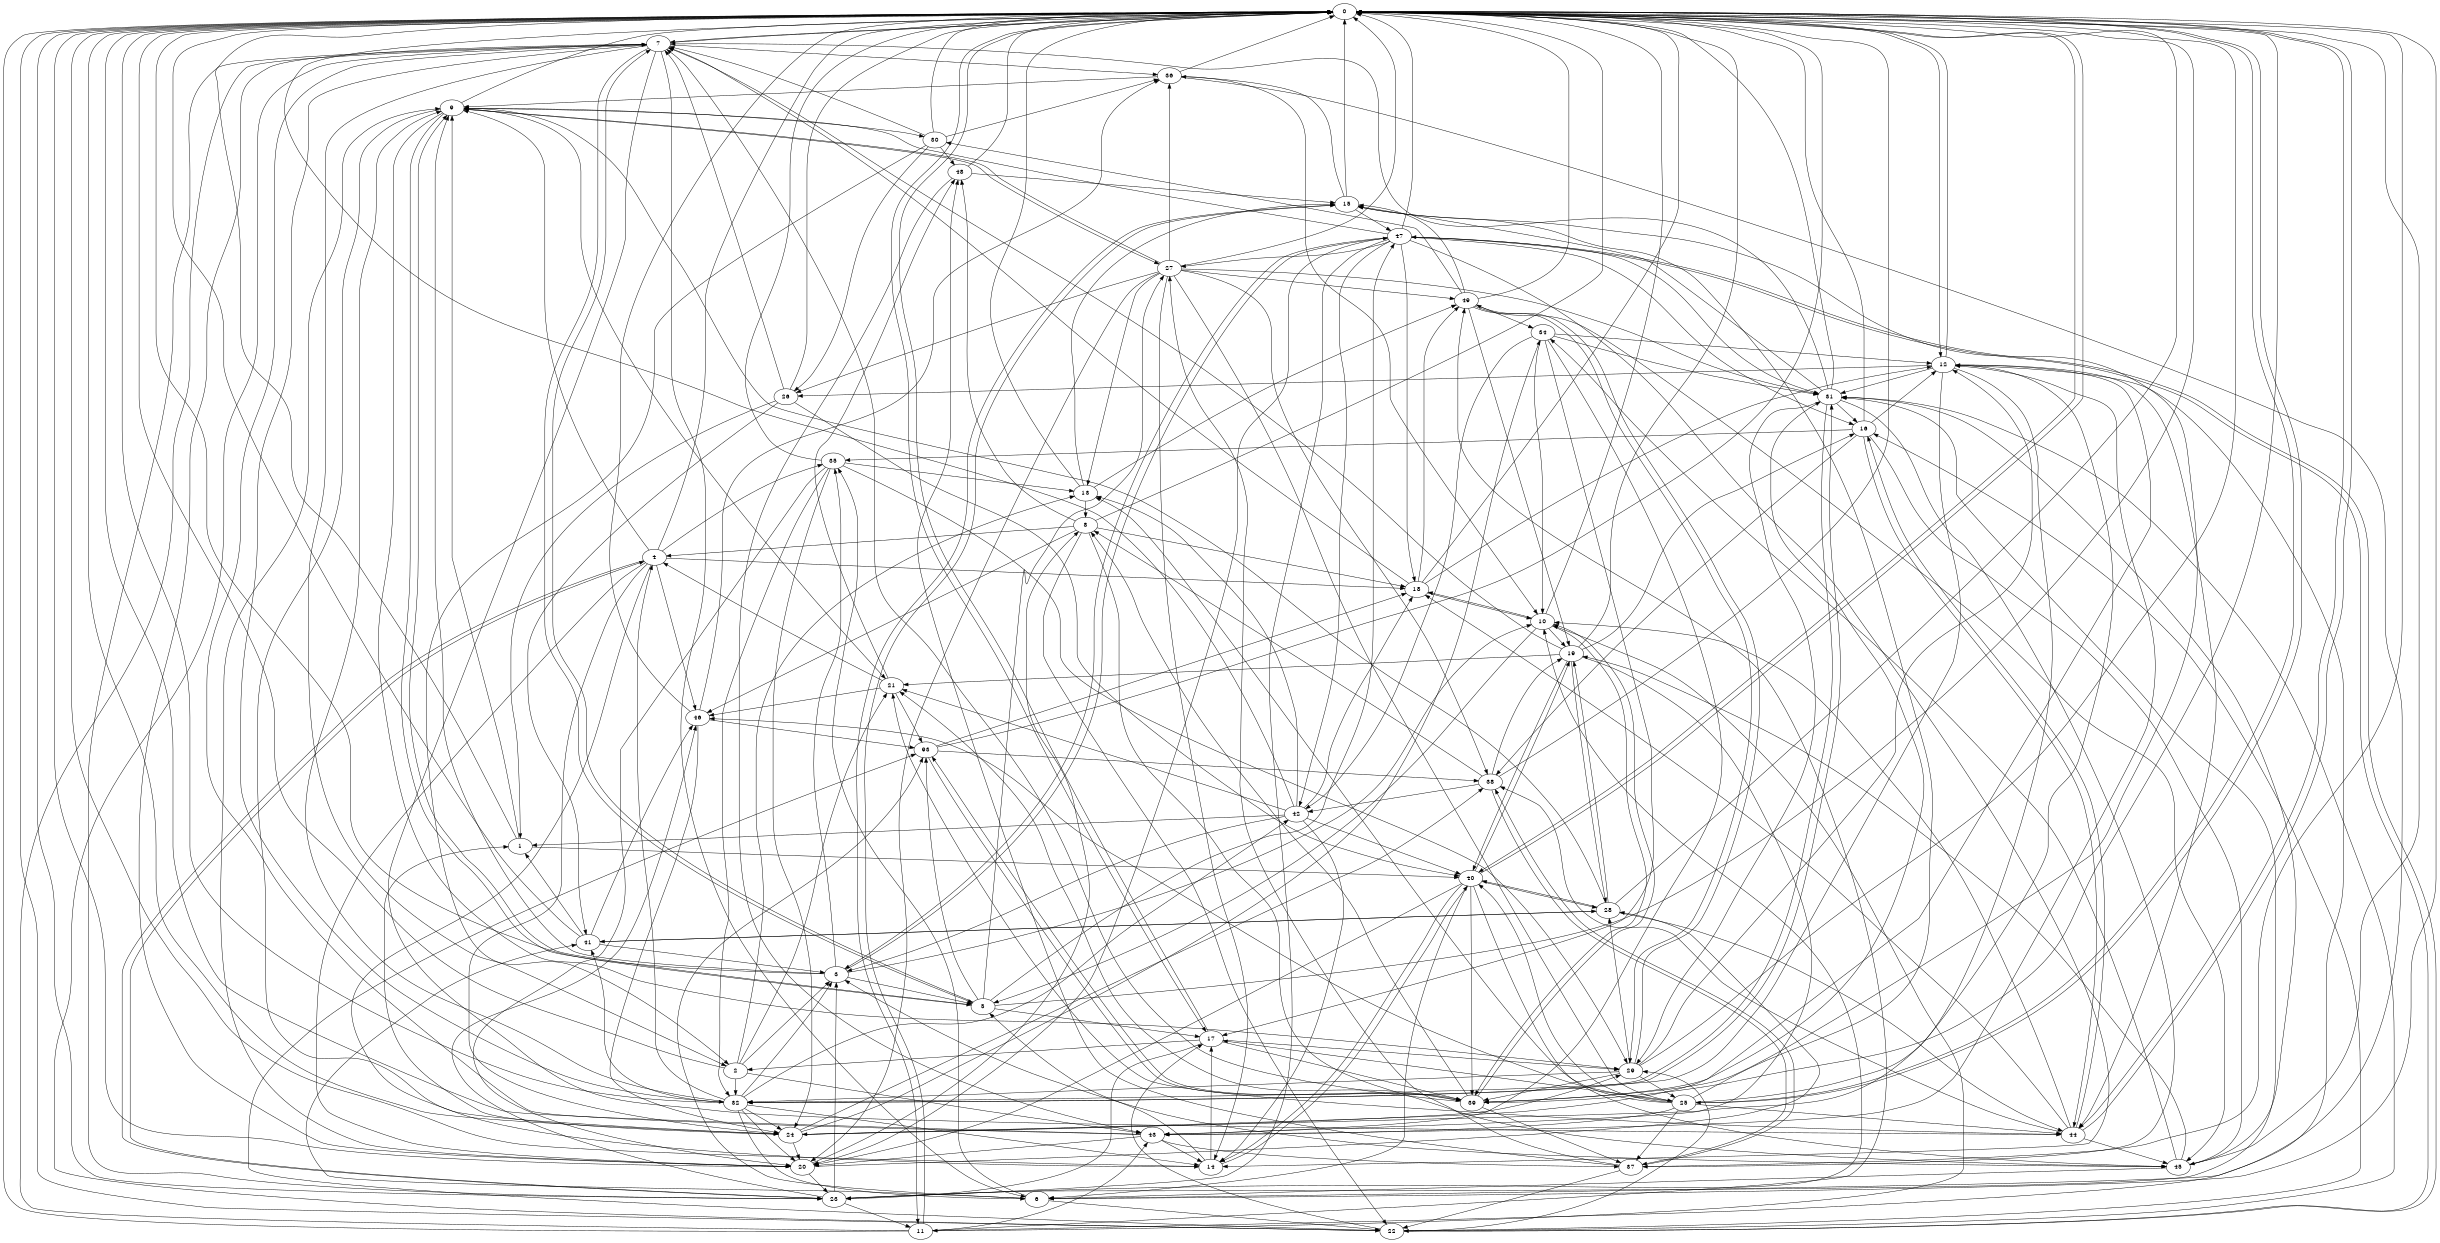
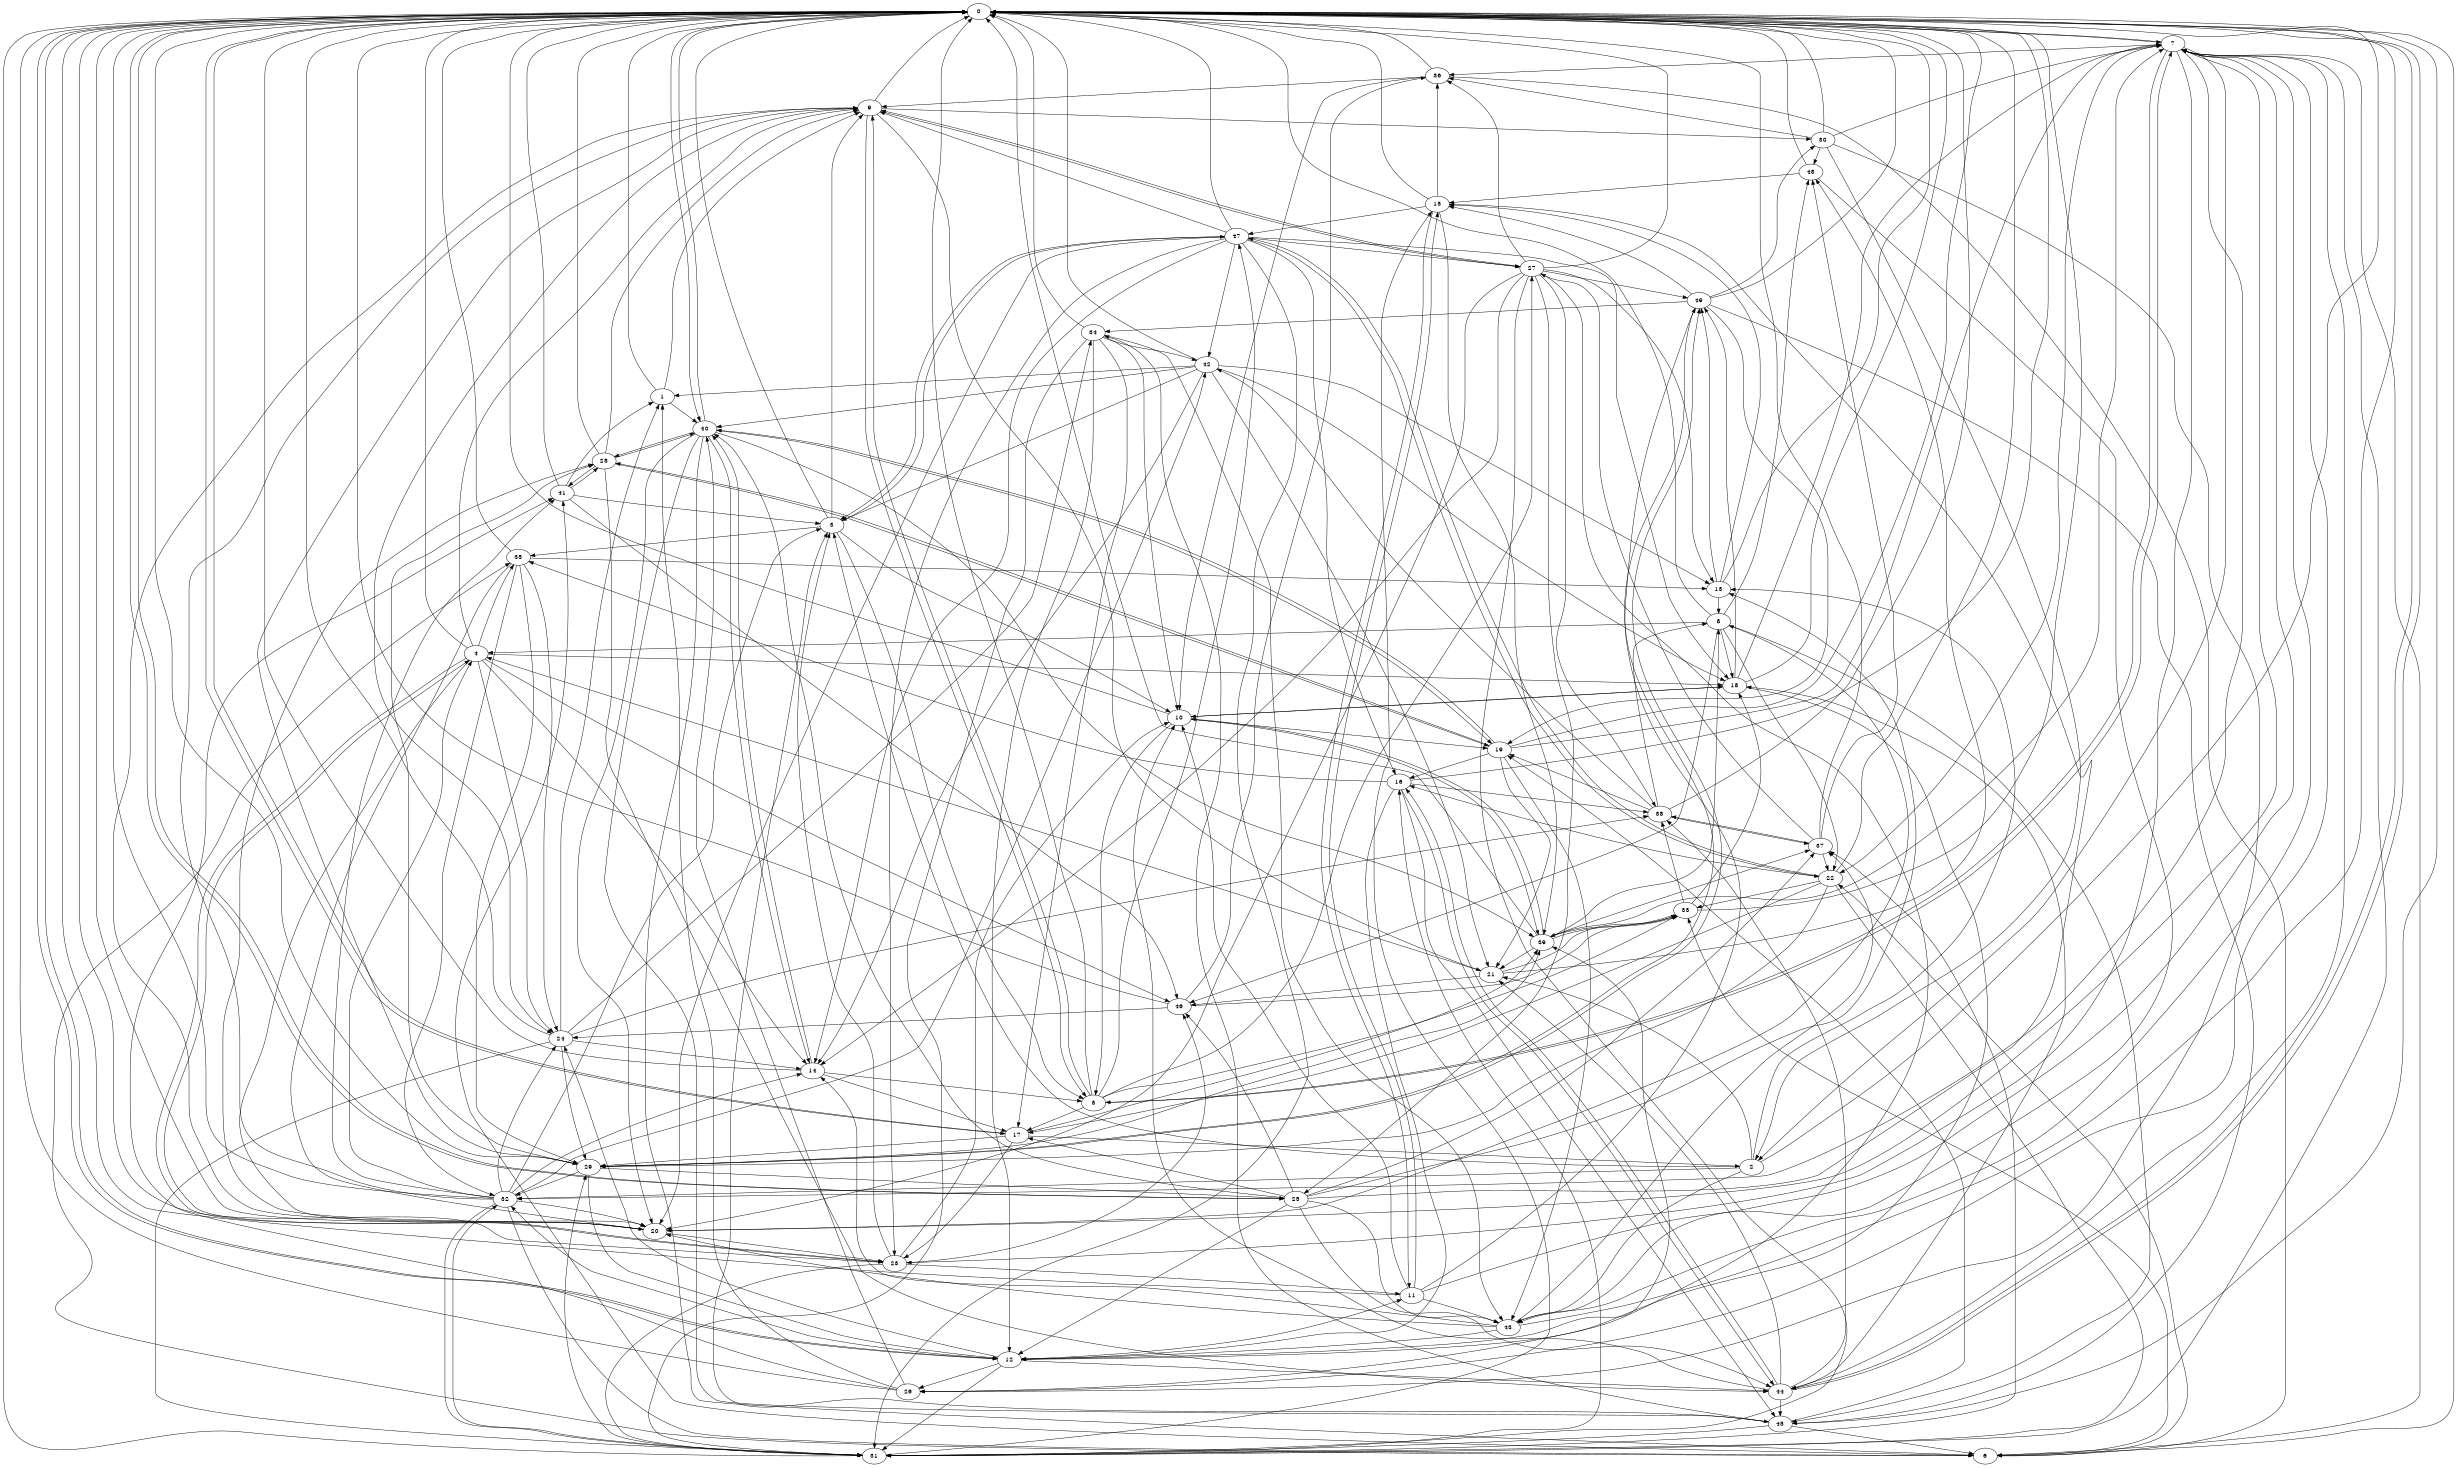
none -> (1034, 172)
(926, 750) -> (1686, 910)
(796, 1149) -> (679, 1054)
